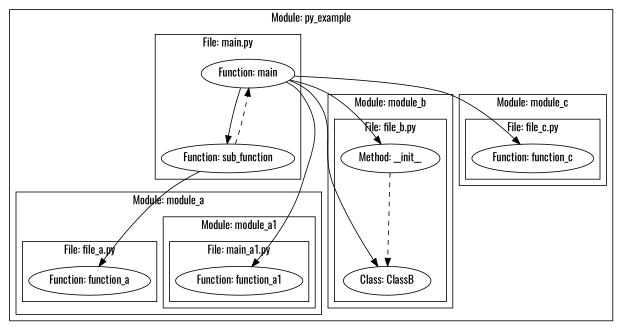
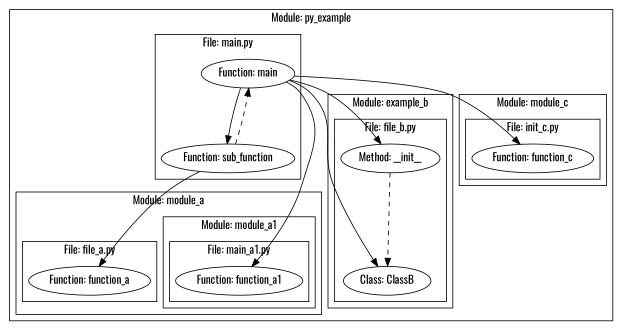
(390, 104) -> (390, 104)
(533, 128) -> (533, 128)
